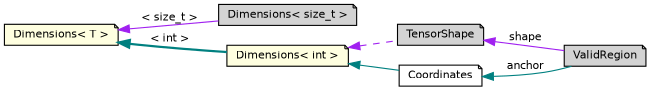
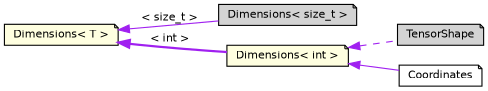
(178, 48) -> (178, 48)
(605, 56) -> none
(380, 68) -> (380, 68)
